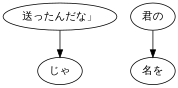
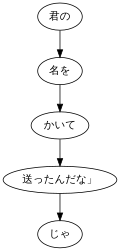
none -> (60, 125)
